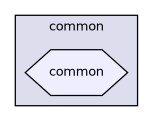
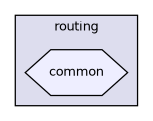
(76, 27) -> (76, 27)
